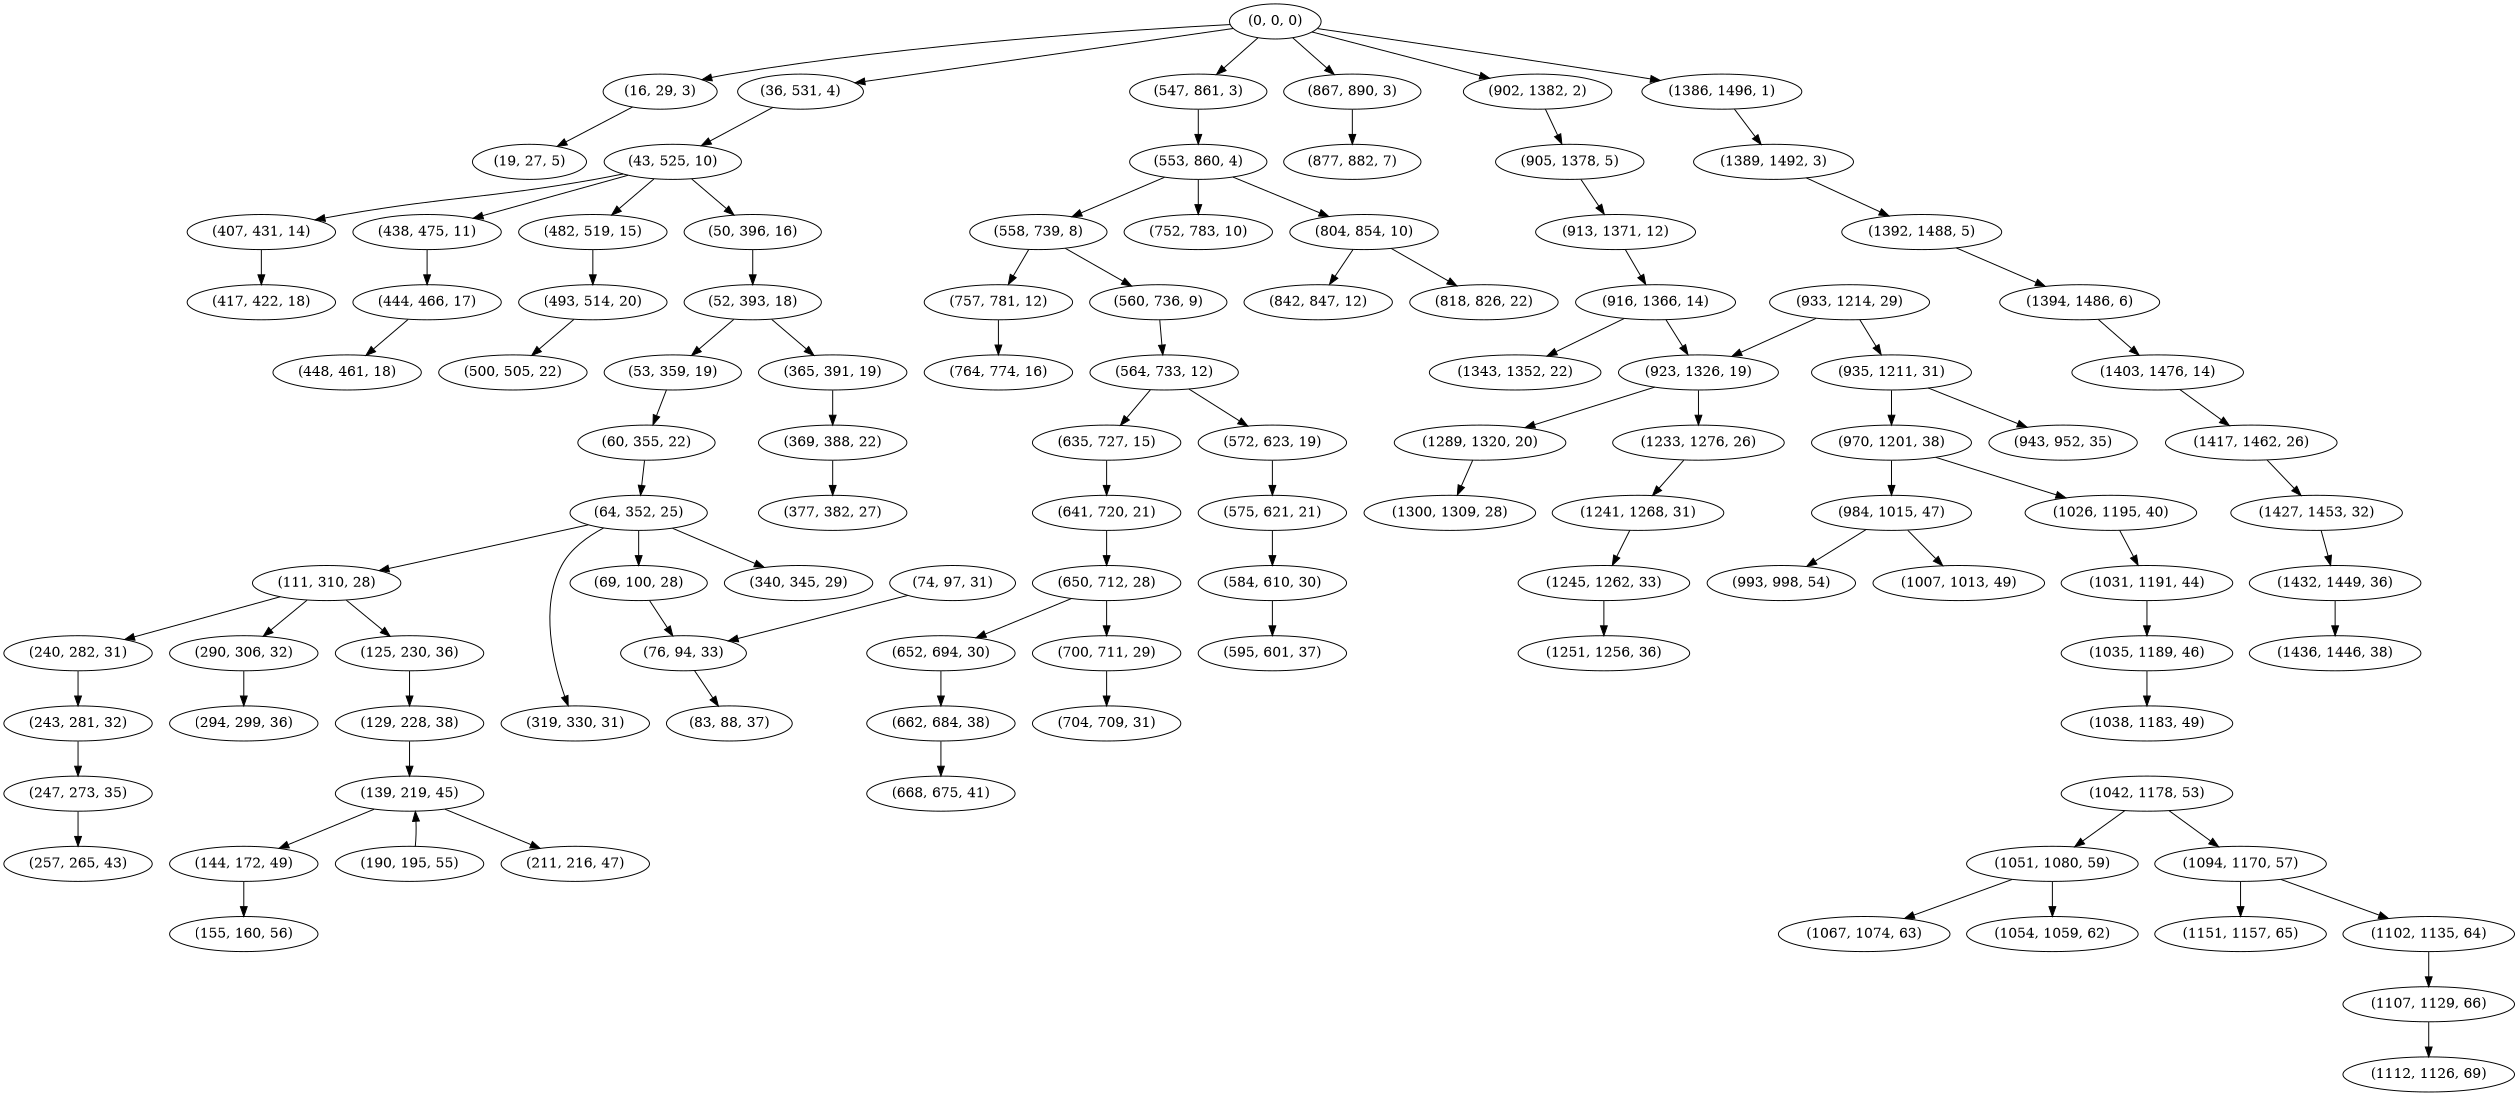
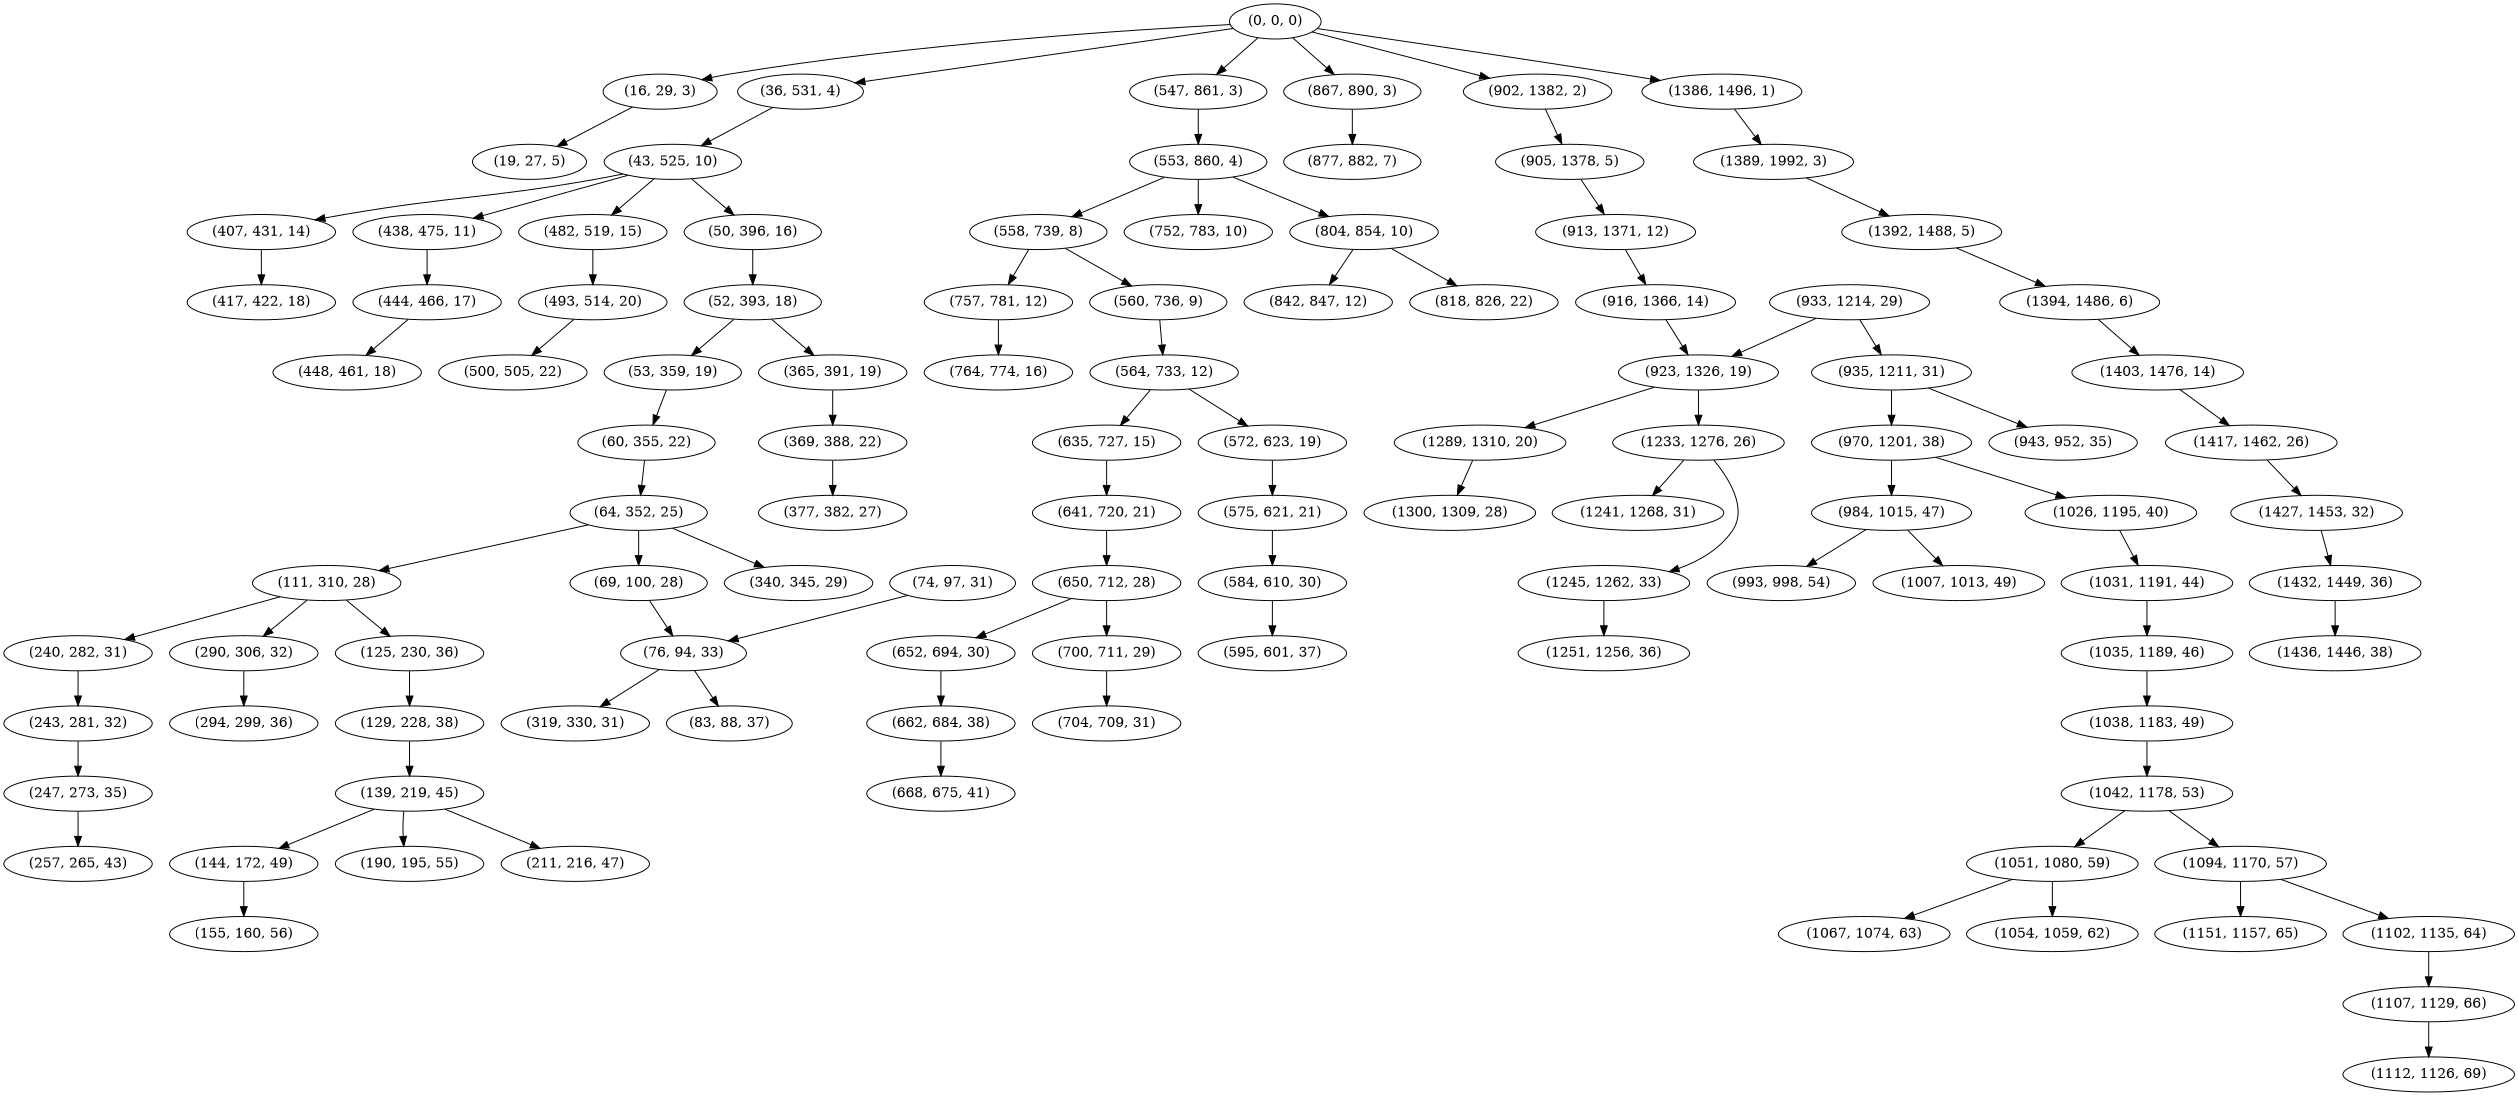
(1774, 162) -> (1774, 162)
(1515, 372) -> none
(1480, 443) -> (1480, 443)
(1623, 543) -> (1735, 526)
(551, 603) -> (634, 686)
none -> (2147, 754)
(416, 834) -> (403, 824)
